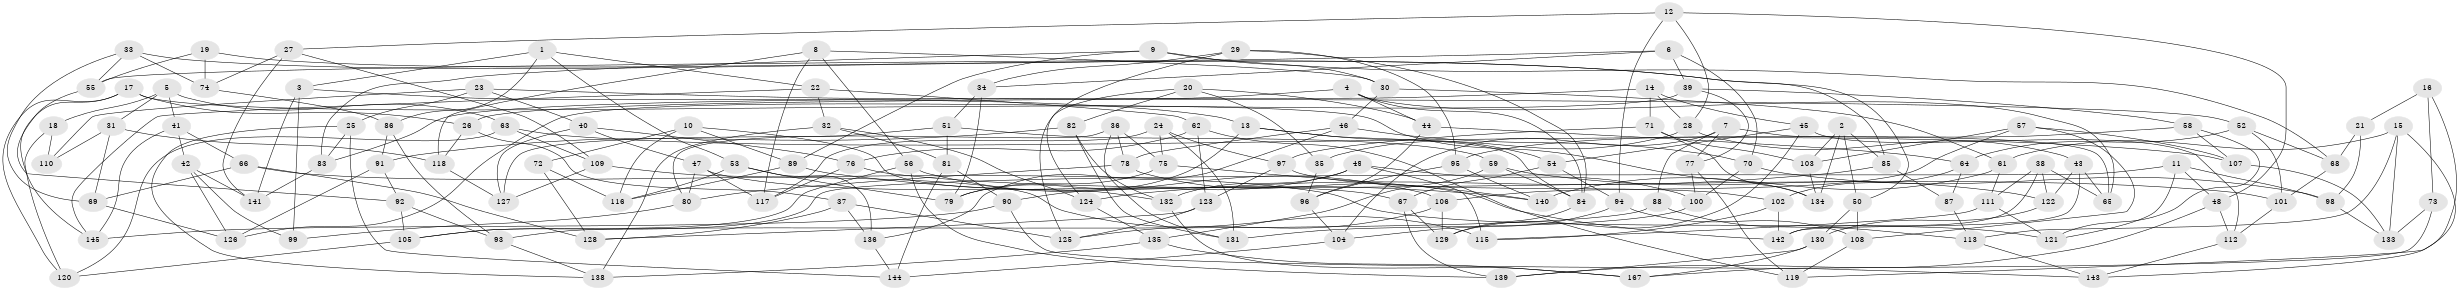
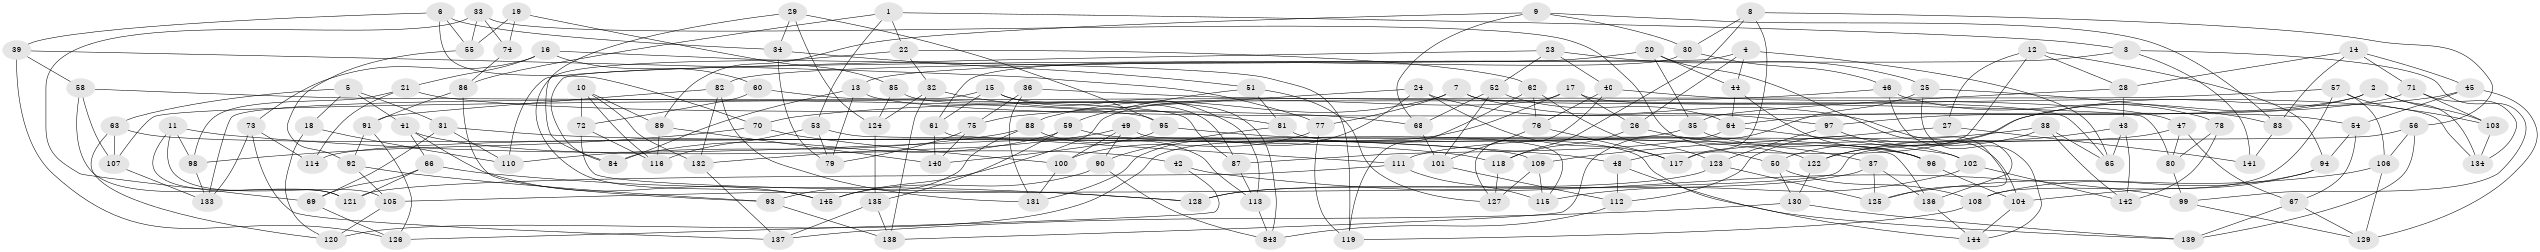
(250, 68) -> none
none -> (758, 88)
(1864, 145) -> (2055, 114)
none -> (771, 149)
(1122, 150) -> none
none -> (312, 164)
(220, 183) -> none
(1512, 221) -> (2270, 220)
(1635, 278) -> (778, 240)
(2093, 278) -> (1270, 240)
